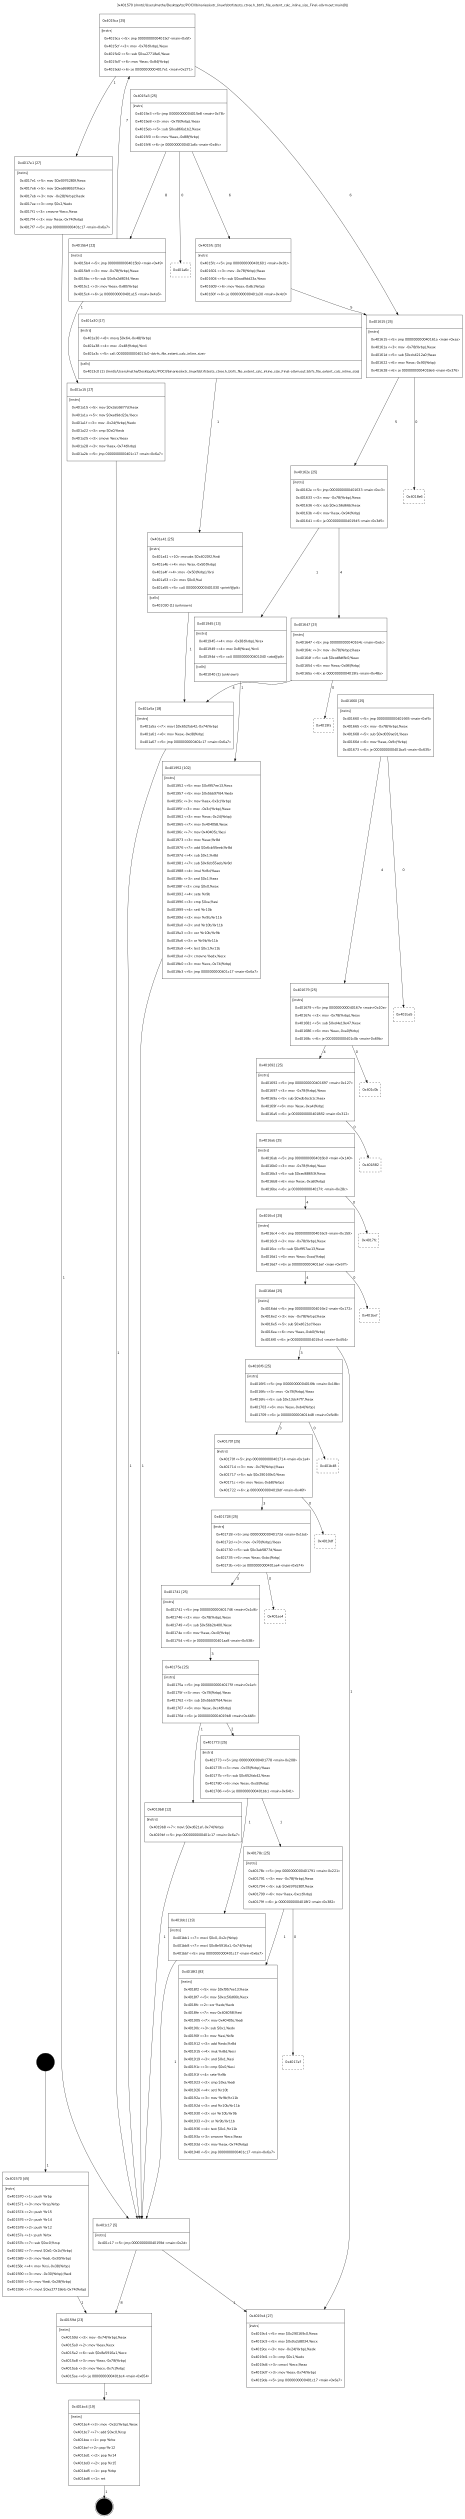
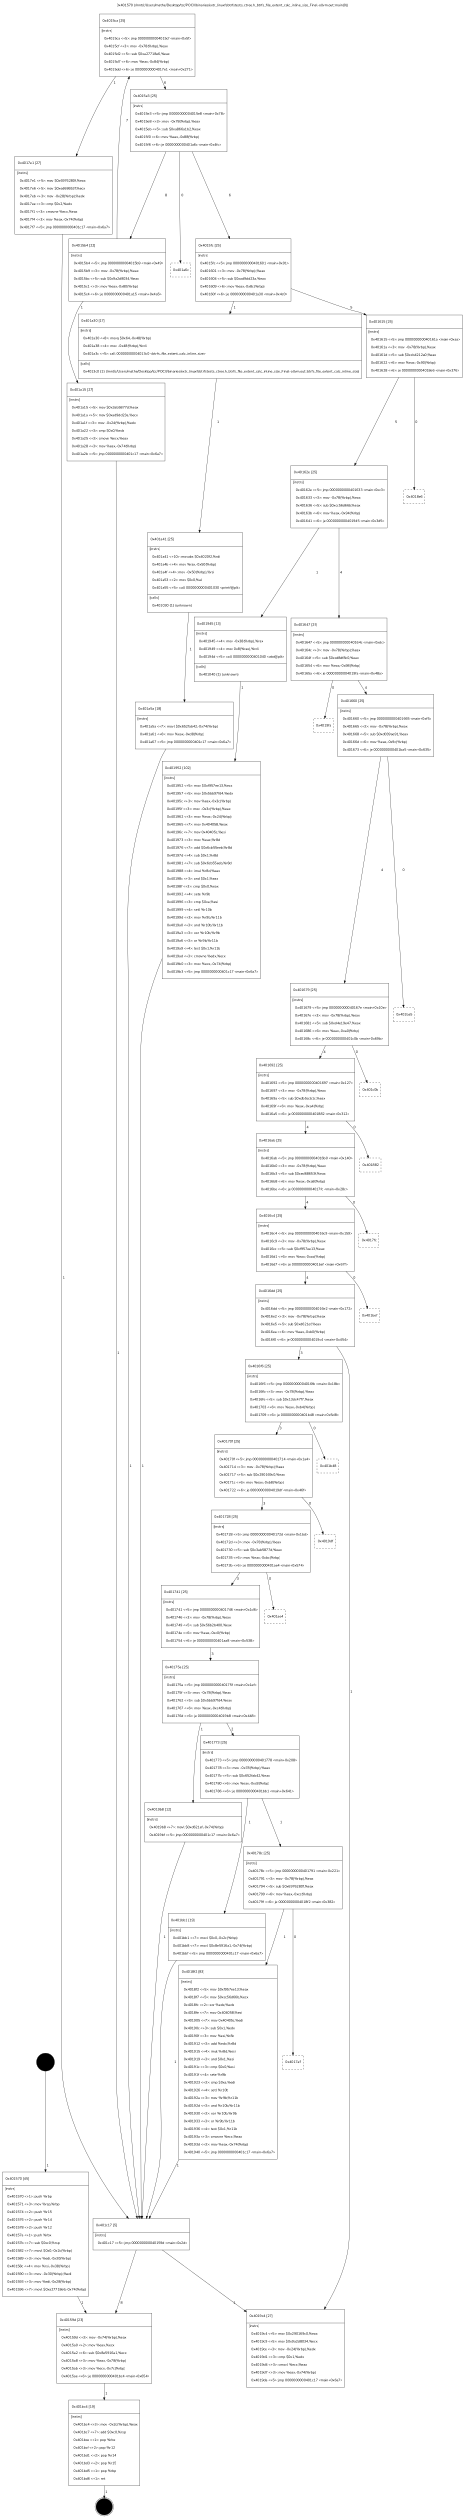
(310, 178) -> (163, 82)
none -> (232, 306)
(248, 682) -> (362, 686)
none -> (306, 1126)
none -> (165, 2188)
